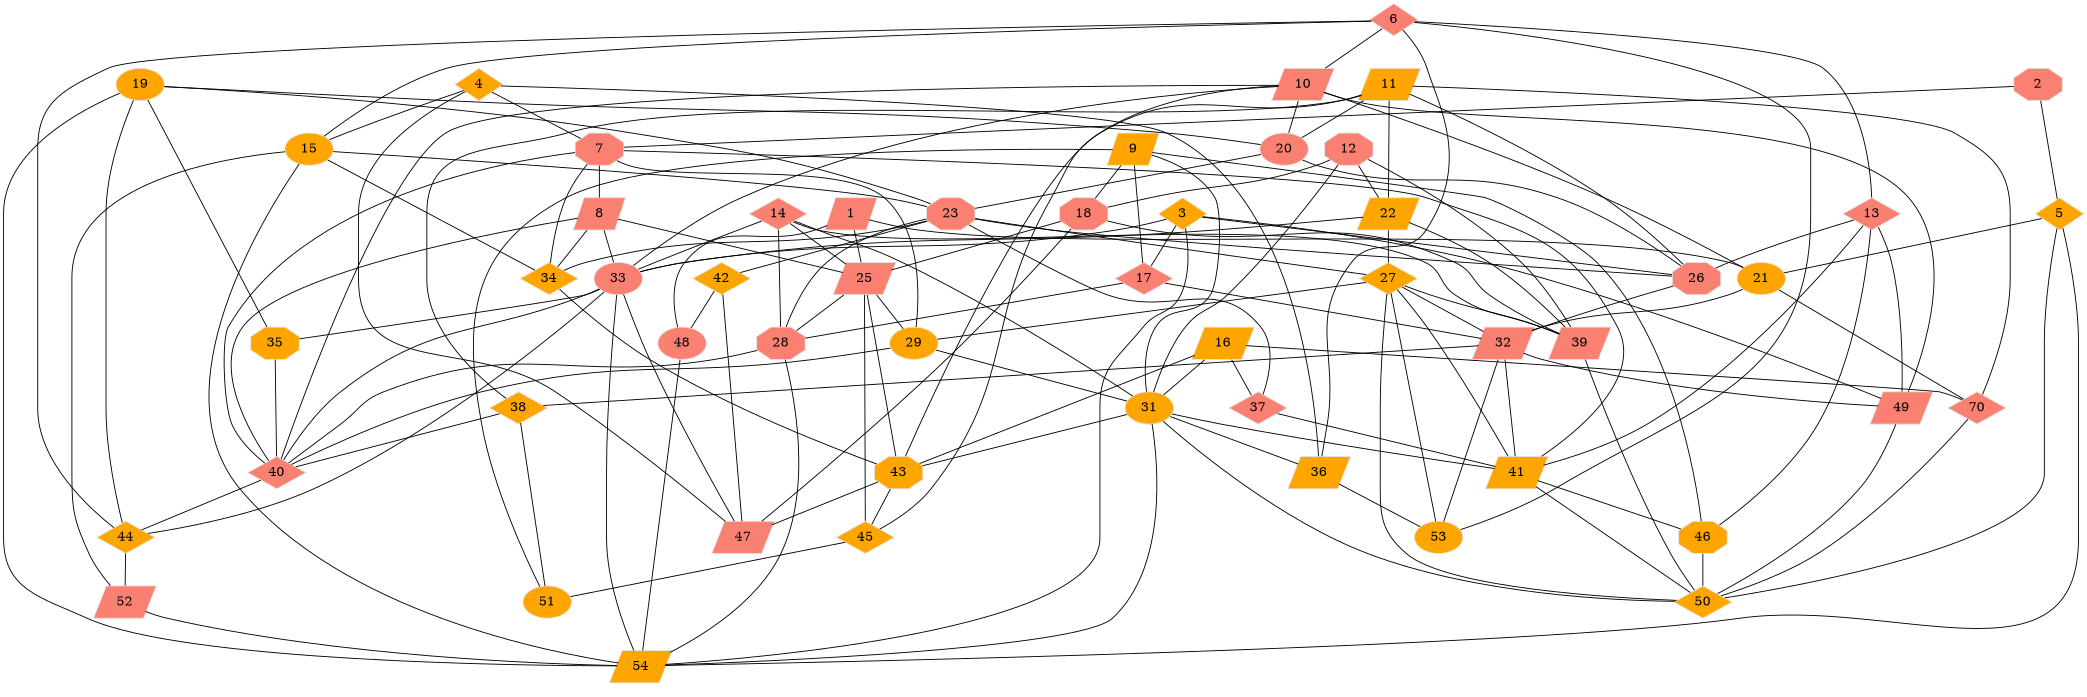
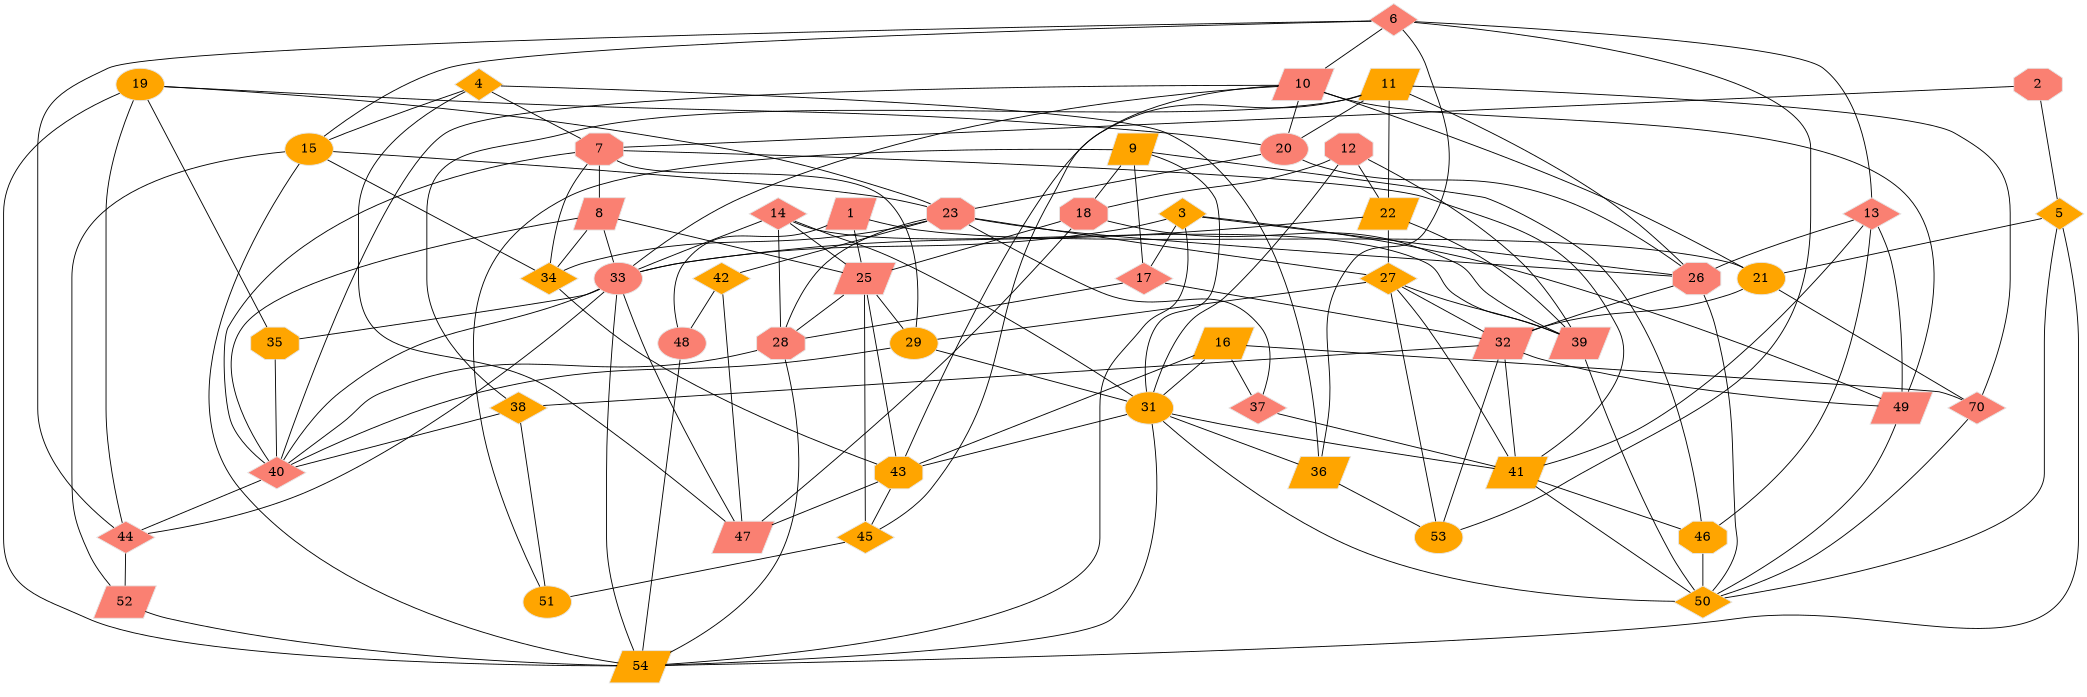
(126, 537) -> (126, 537)
(1410, 556) -> (1732, 445)
